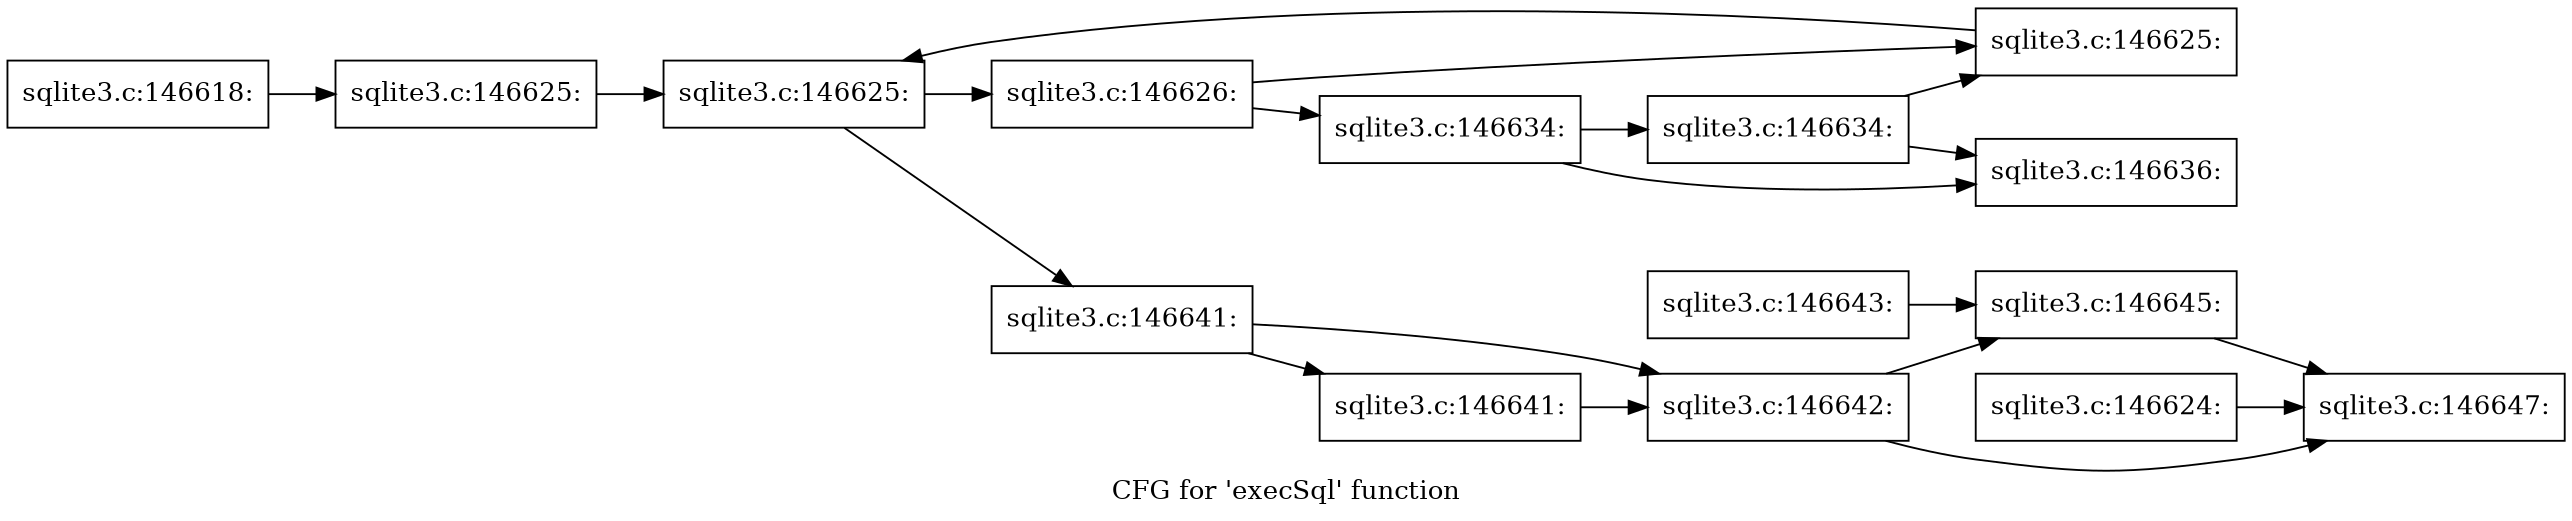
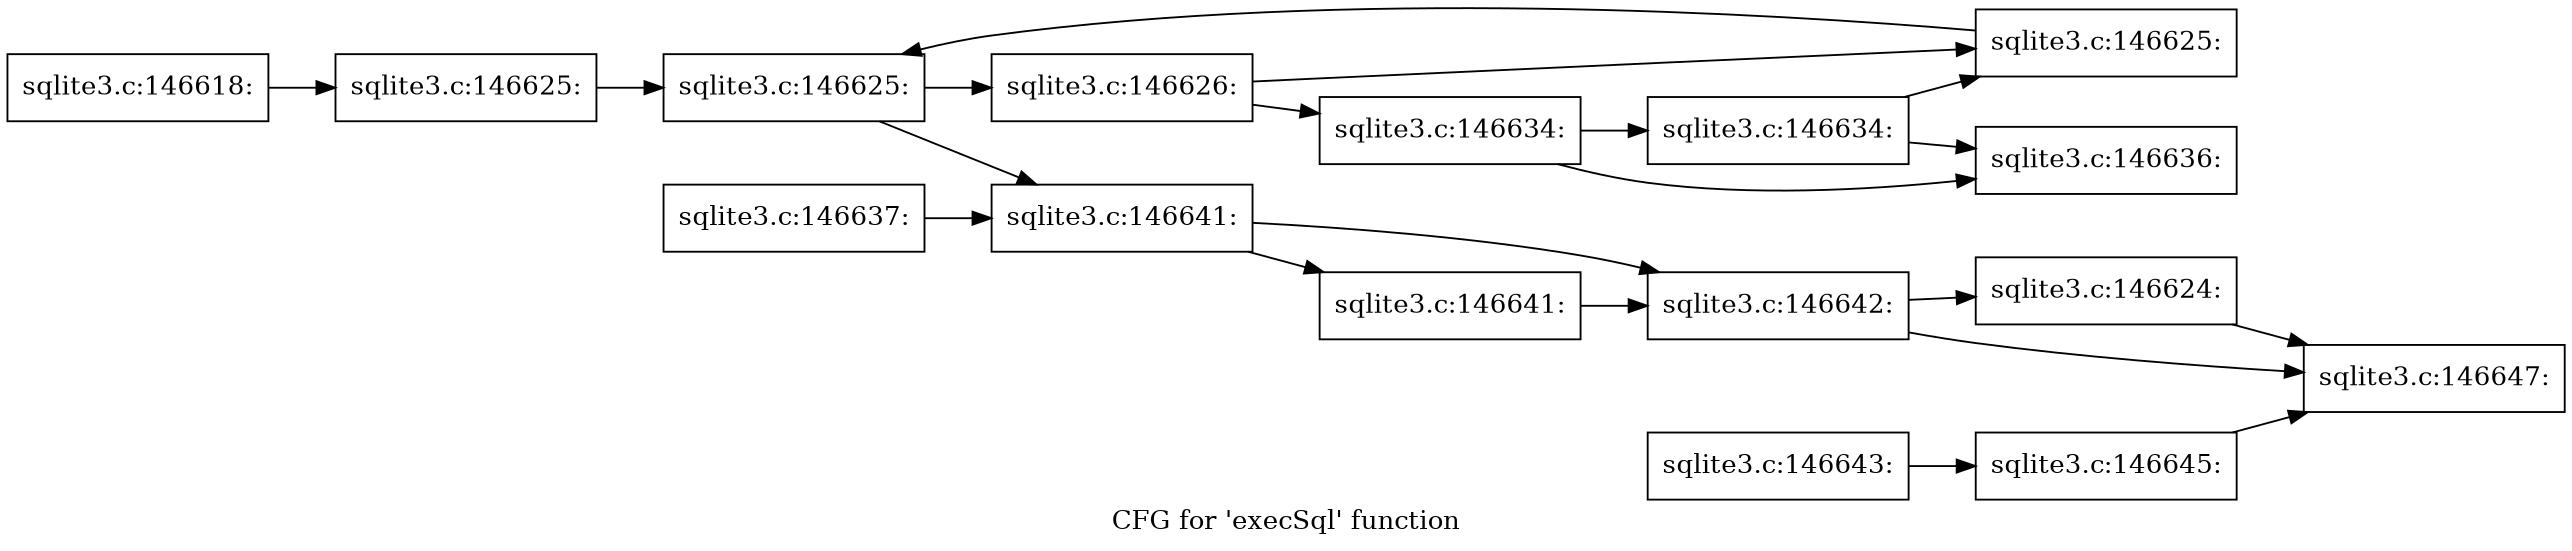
none -> (794, 218)
(1933, 359) -> (1933, 299)
